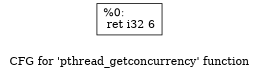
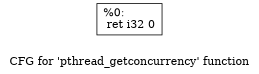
(129, 25) -> (129, 25)
